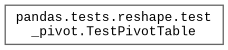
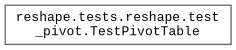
(114, 25) -> (118, 25)
